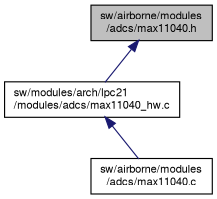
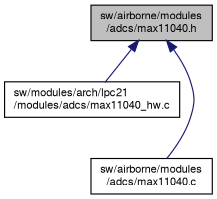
(126, 142) -> (193, 105)
